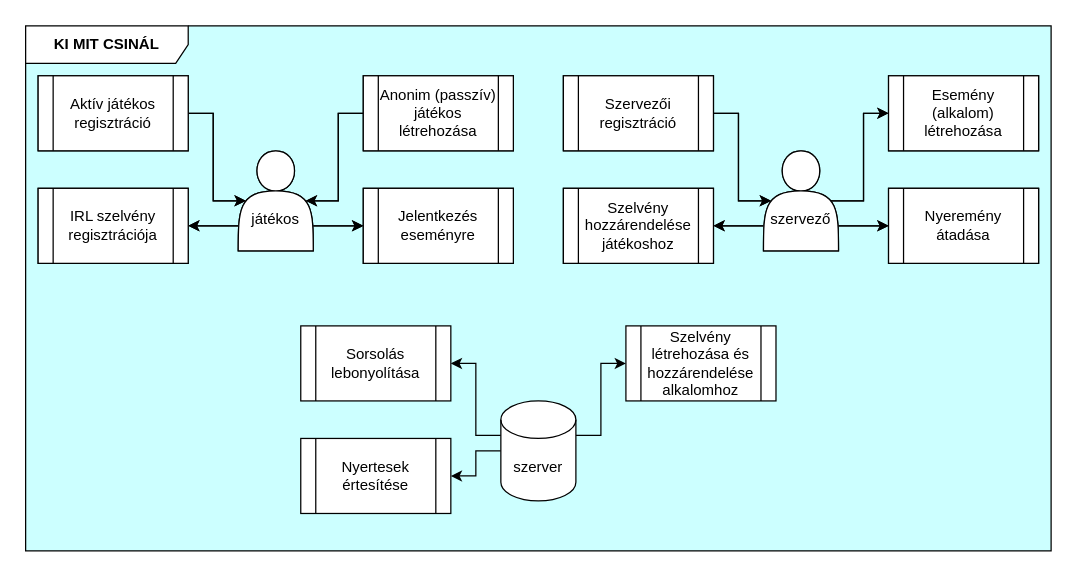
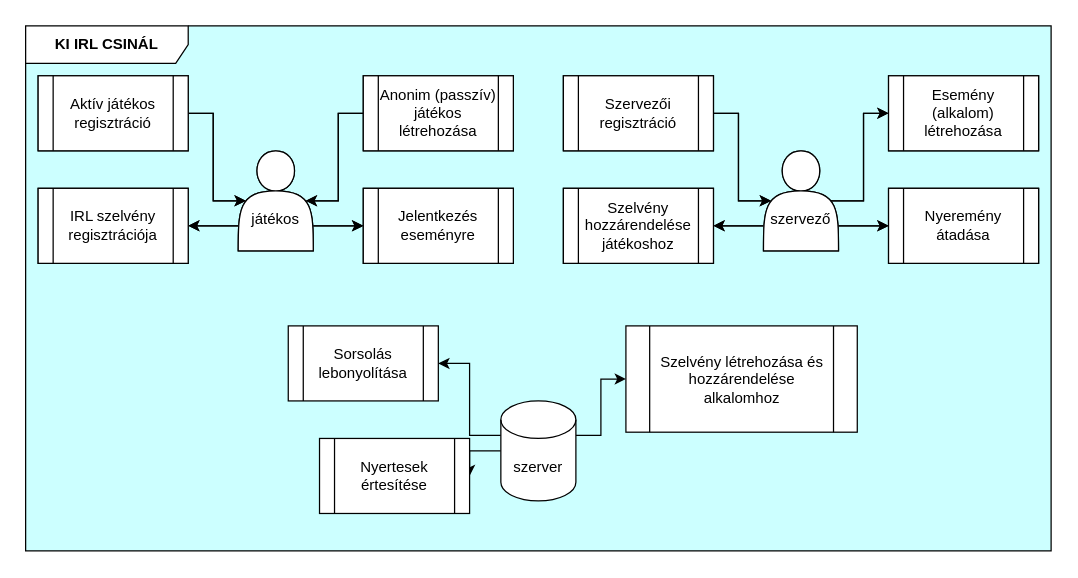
(107, 44) -> (107, 44)
(376, 363) -> (363, 363)
(701, 363) -> (741, 379)
(376, 476) -> (394, 476)
